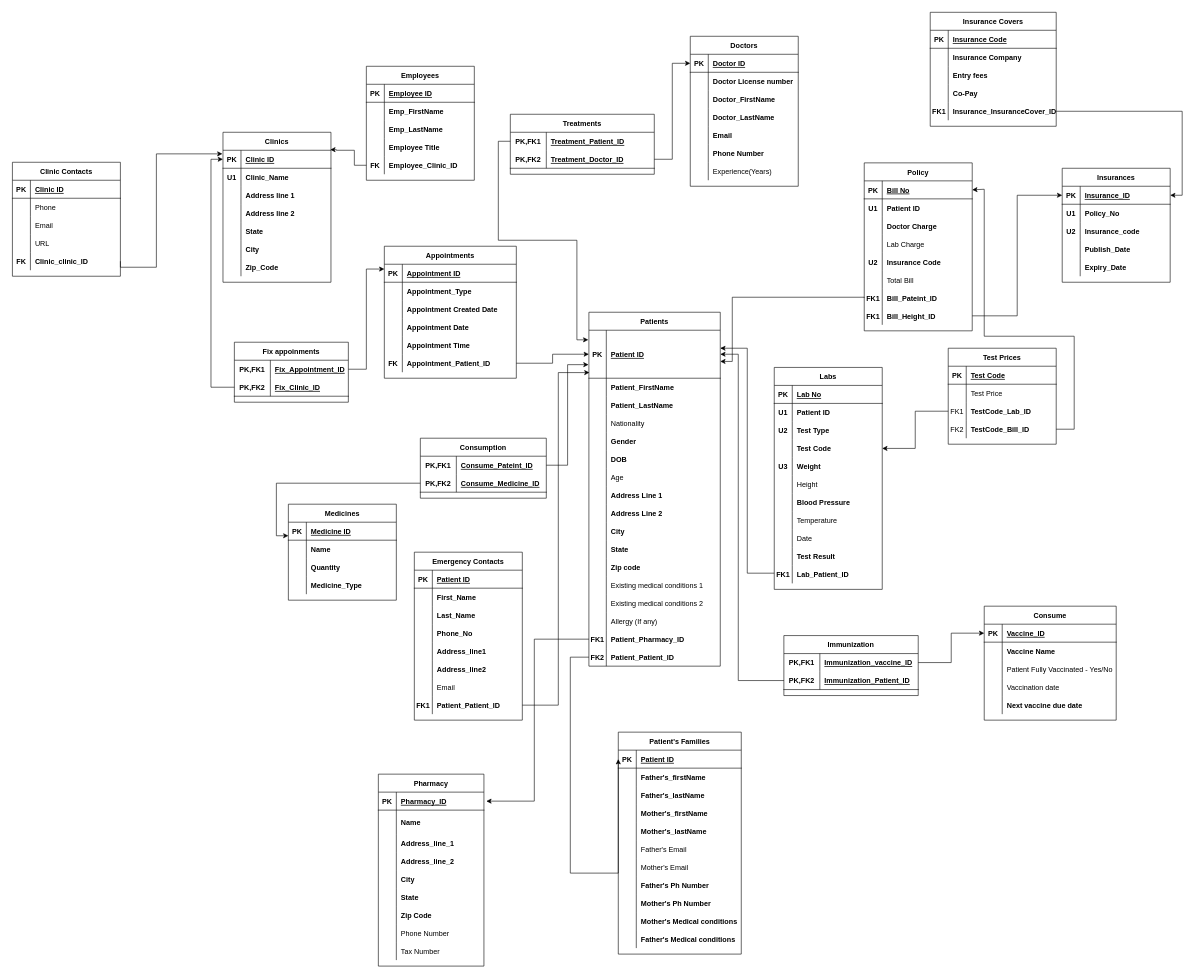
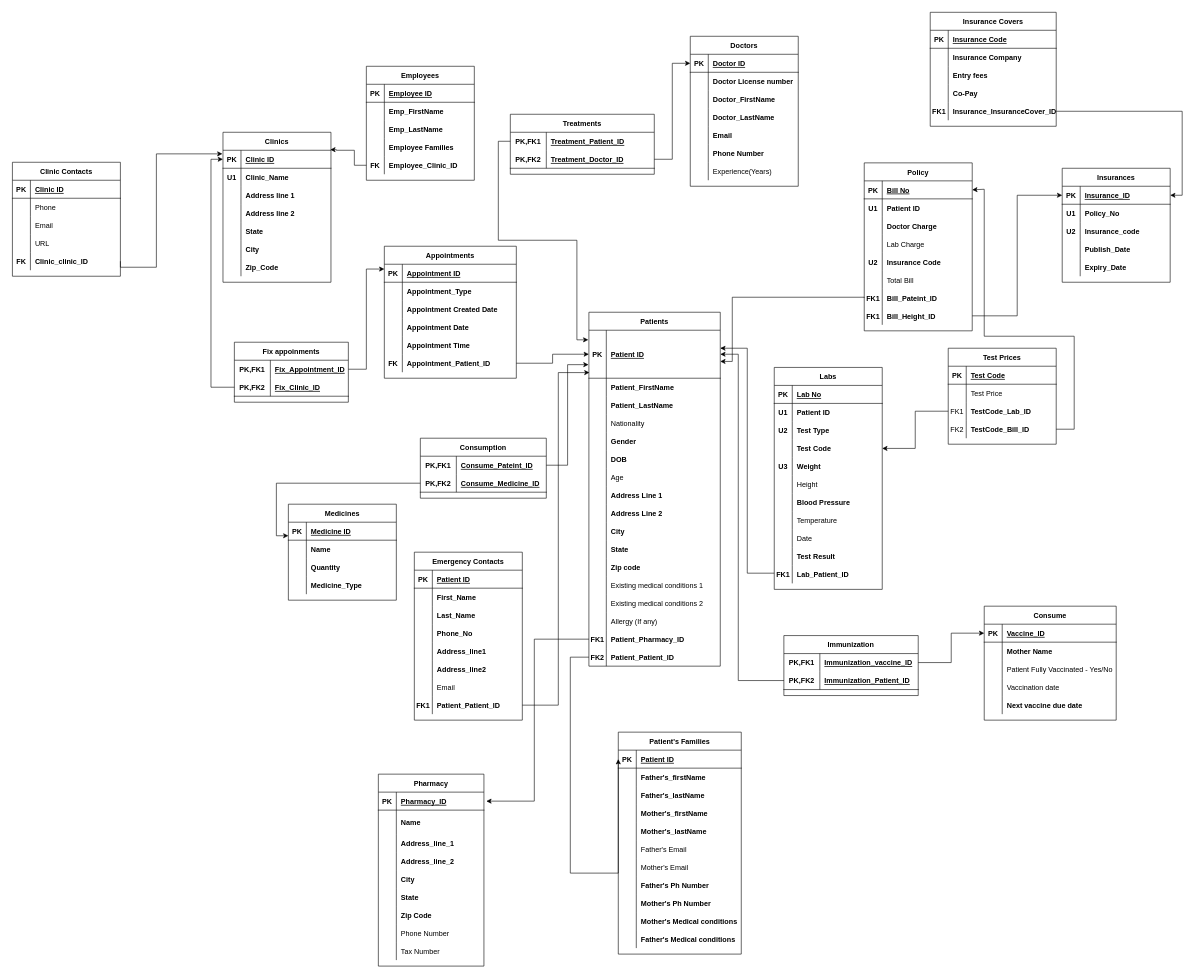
(413, 148) -> (418, 148)
(1029, 652) -> (1028, 652)
